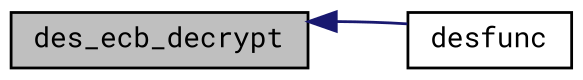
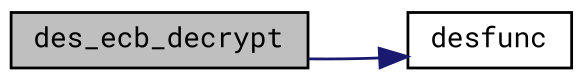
(372, 22) -> (344, 59)
